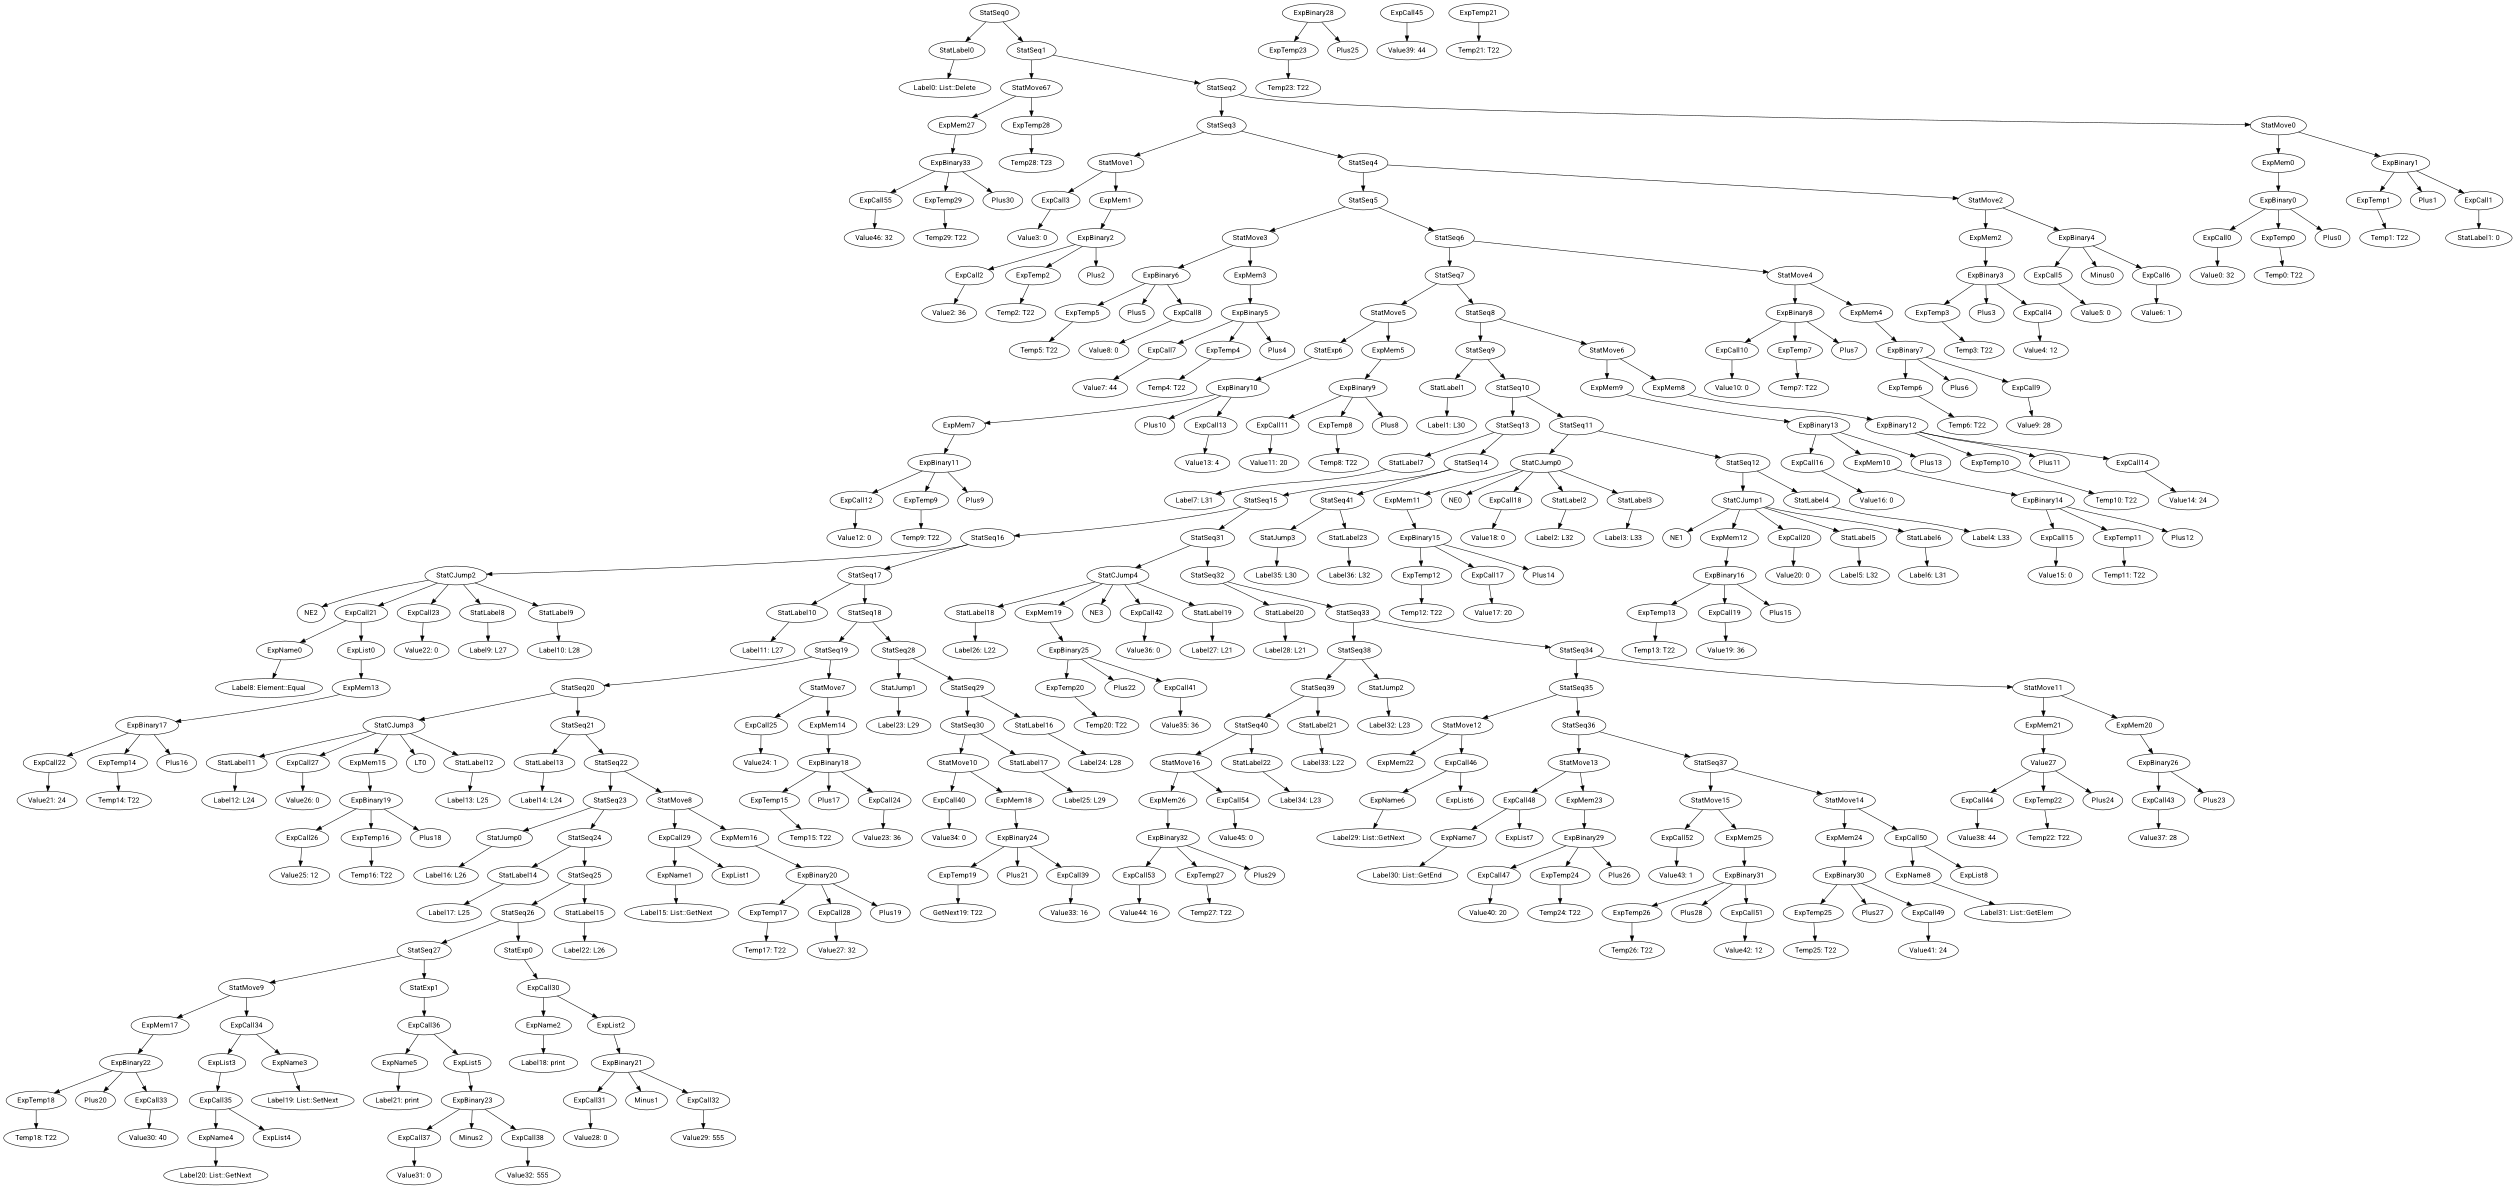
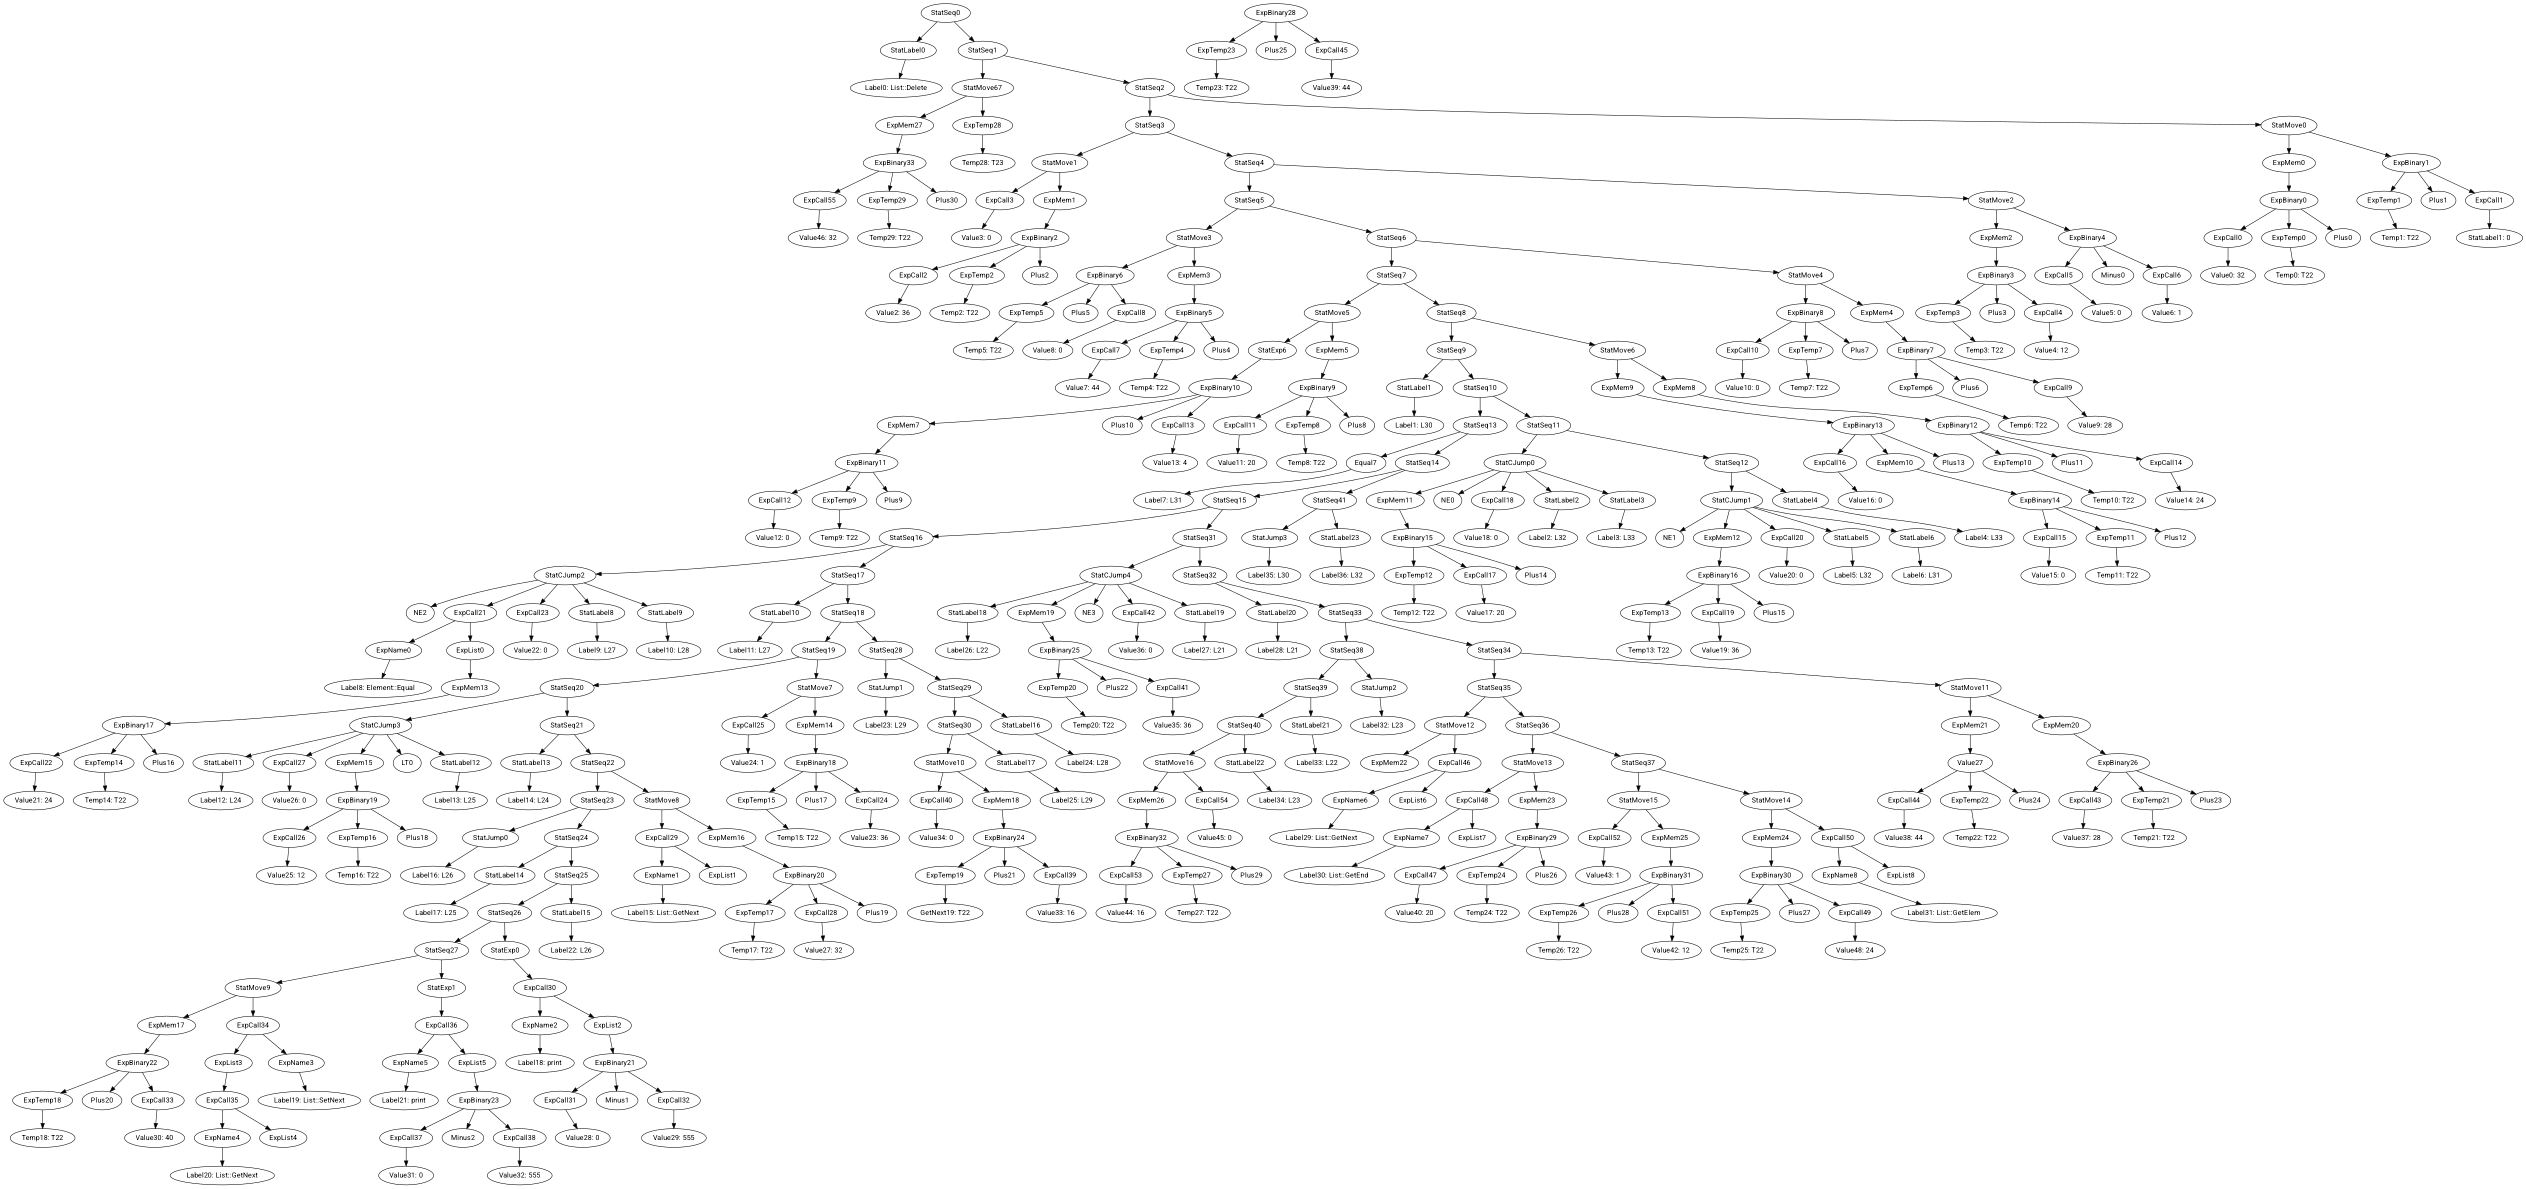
none -> (1302, 30)
(1406, 463) -> (1366, 463)
none -> (2133, 780)
(1928, 951) -> (1855, 951)
